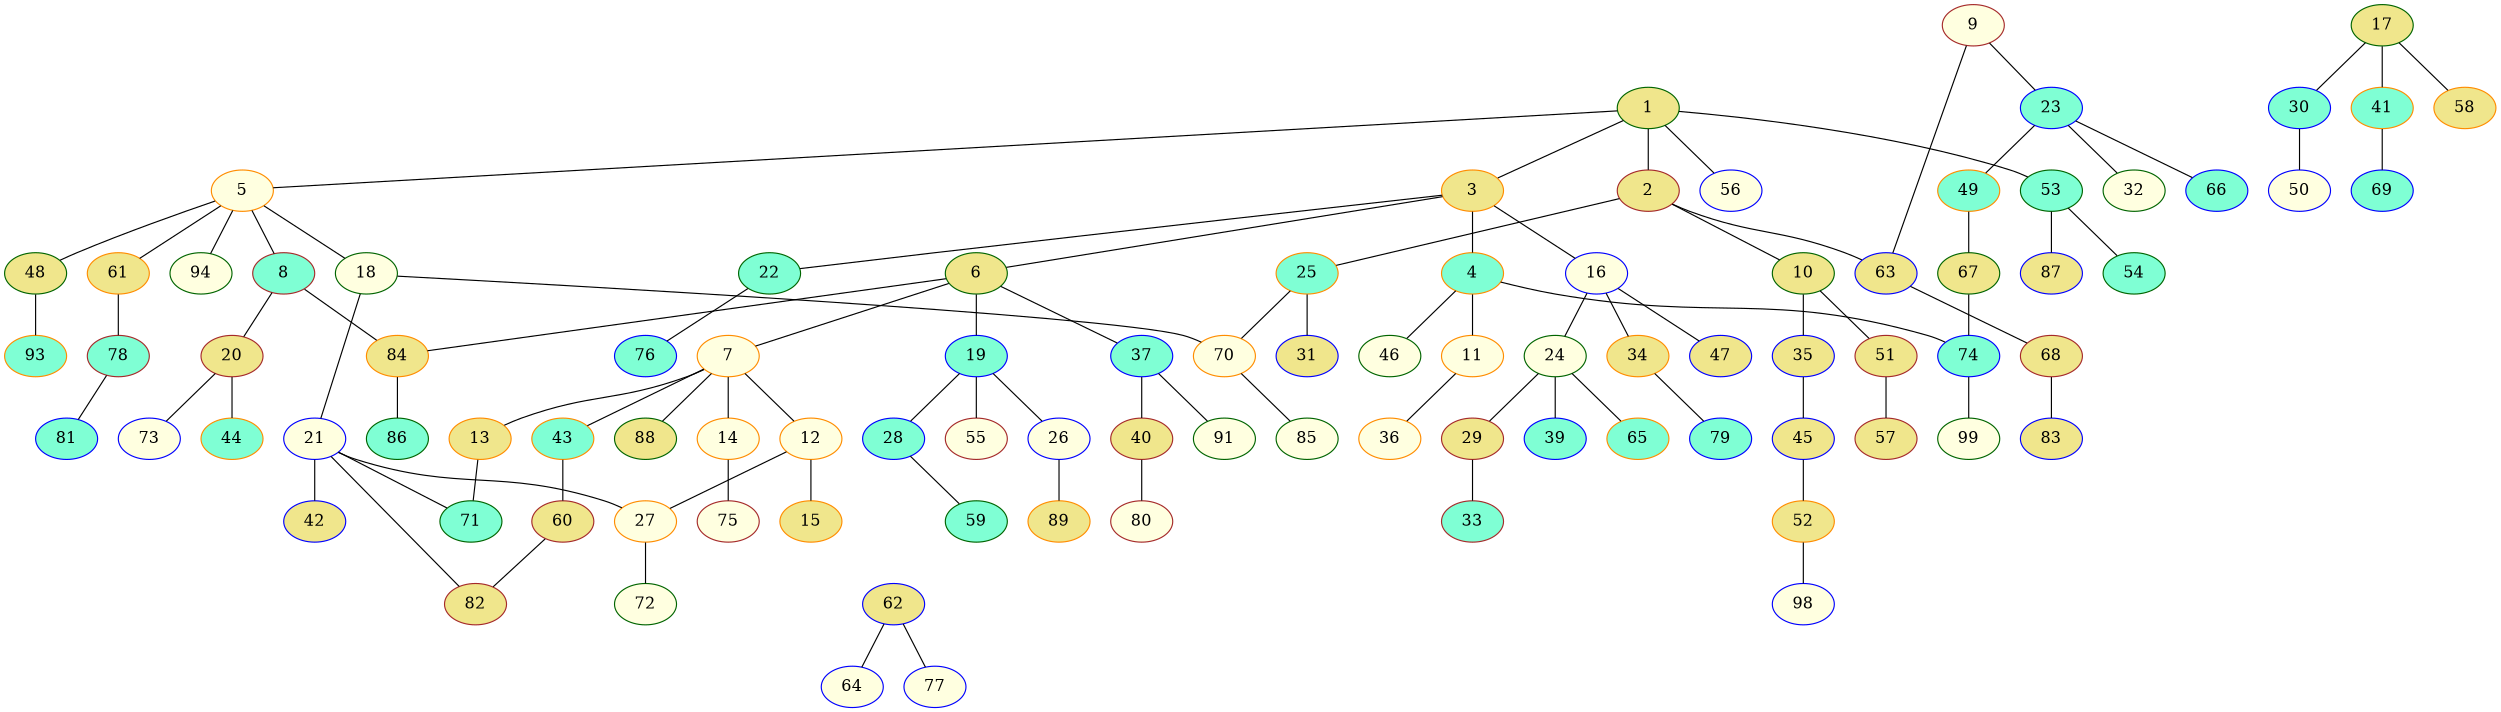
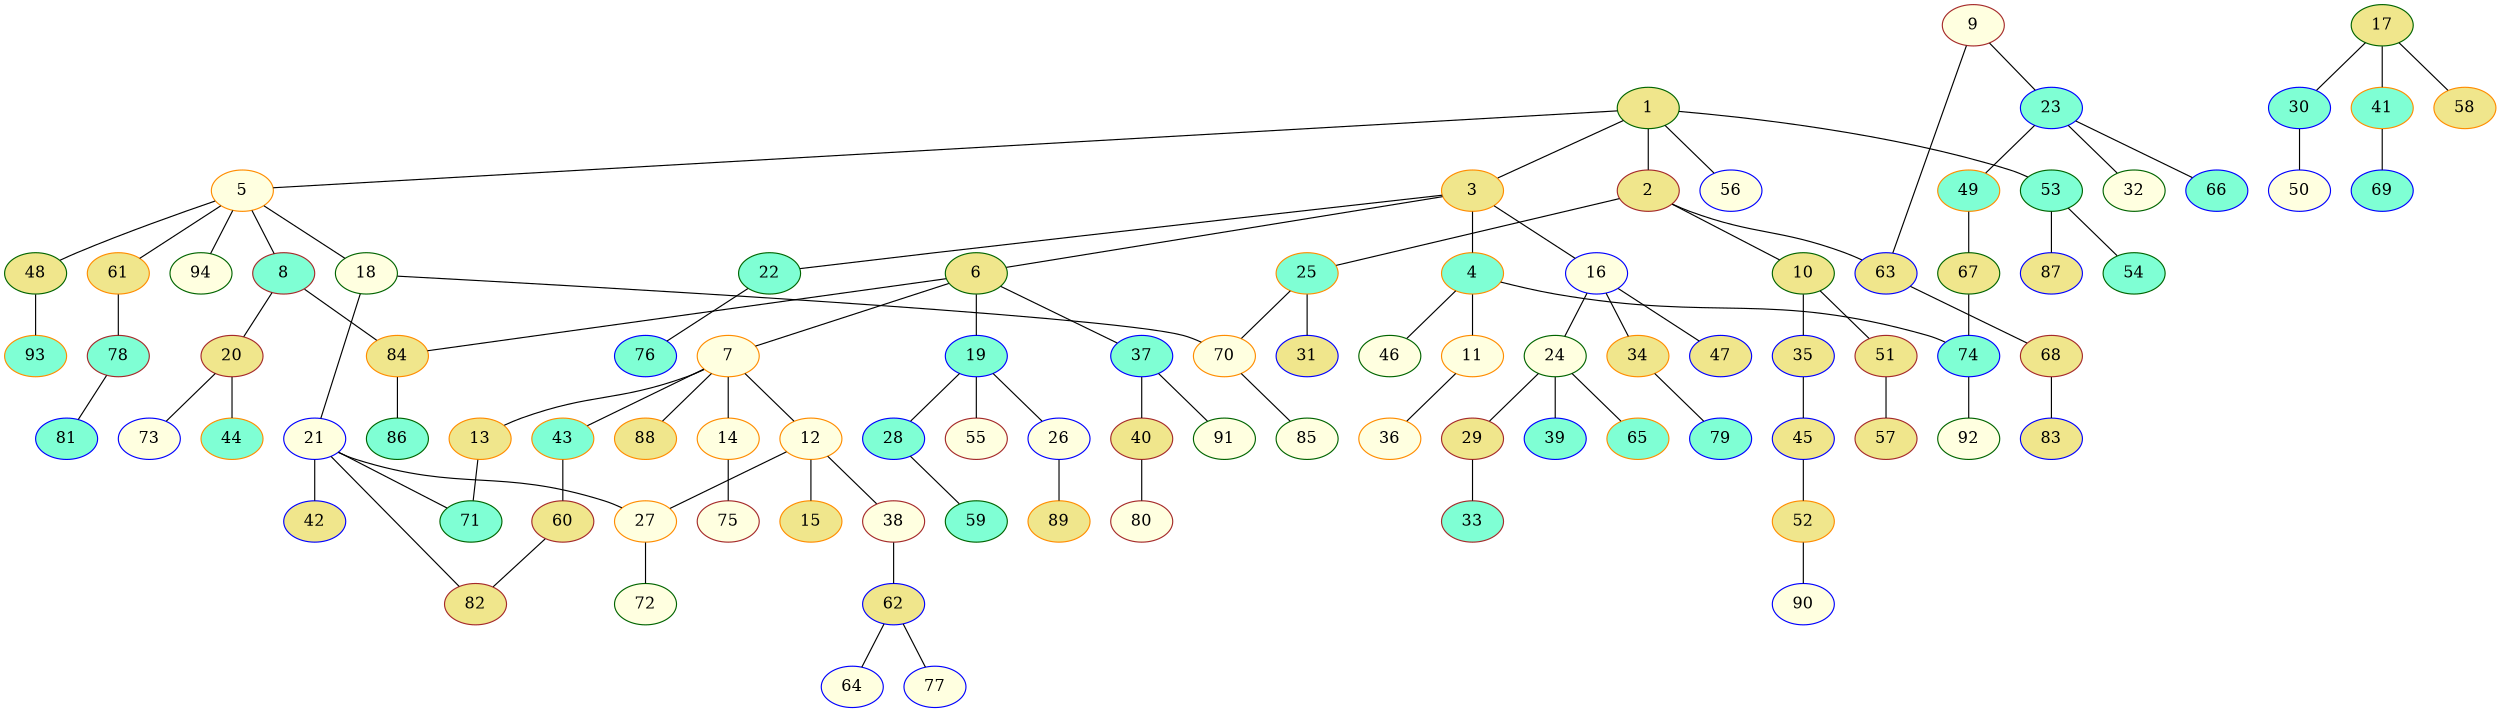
(646, 439) -> (646, 439)
(1969, 439) -> (1969, 439)
none -> (894, 521)
(1803, 604) -> (1803, 604)
